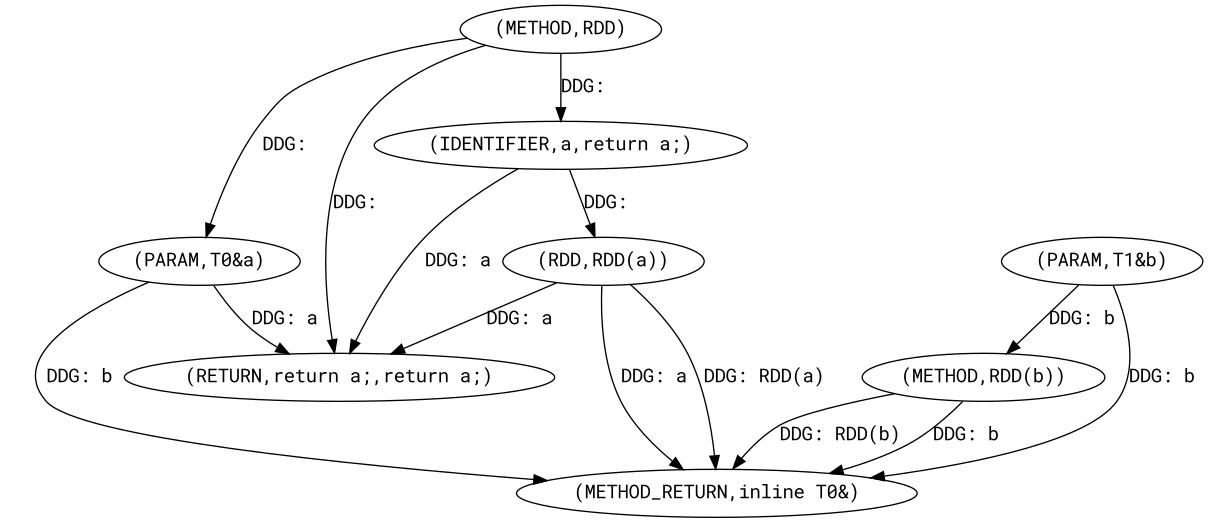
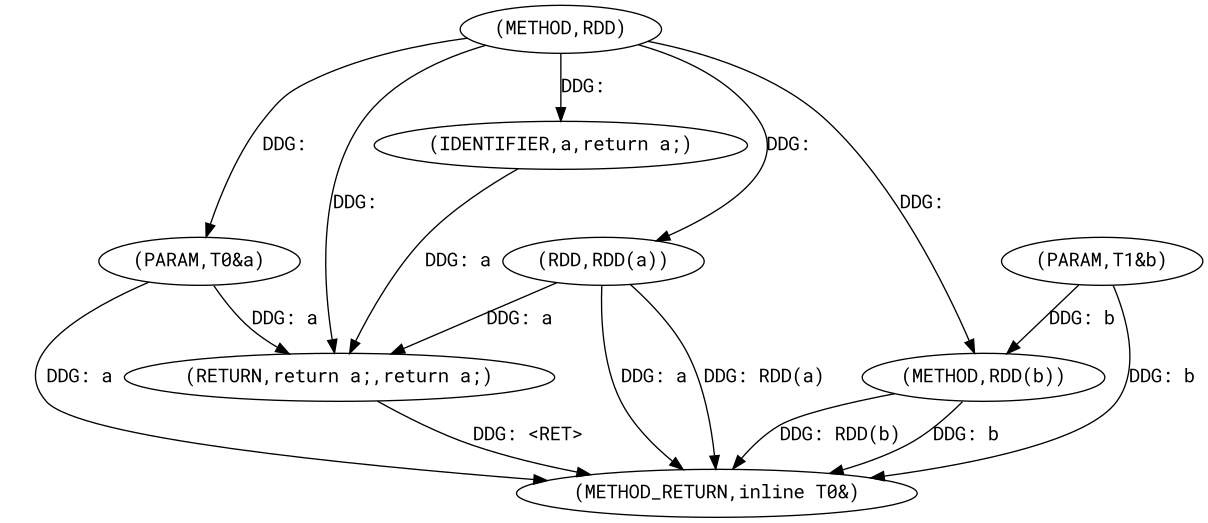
none -> (850, 144)
(580, 197) -> (763, 130)
(80, 377) -> (80, 377)
none -> (474, 446)
